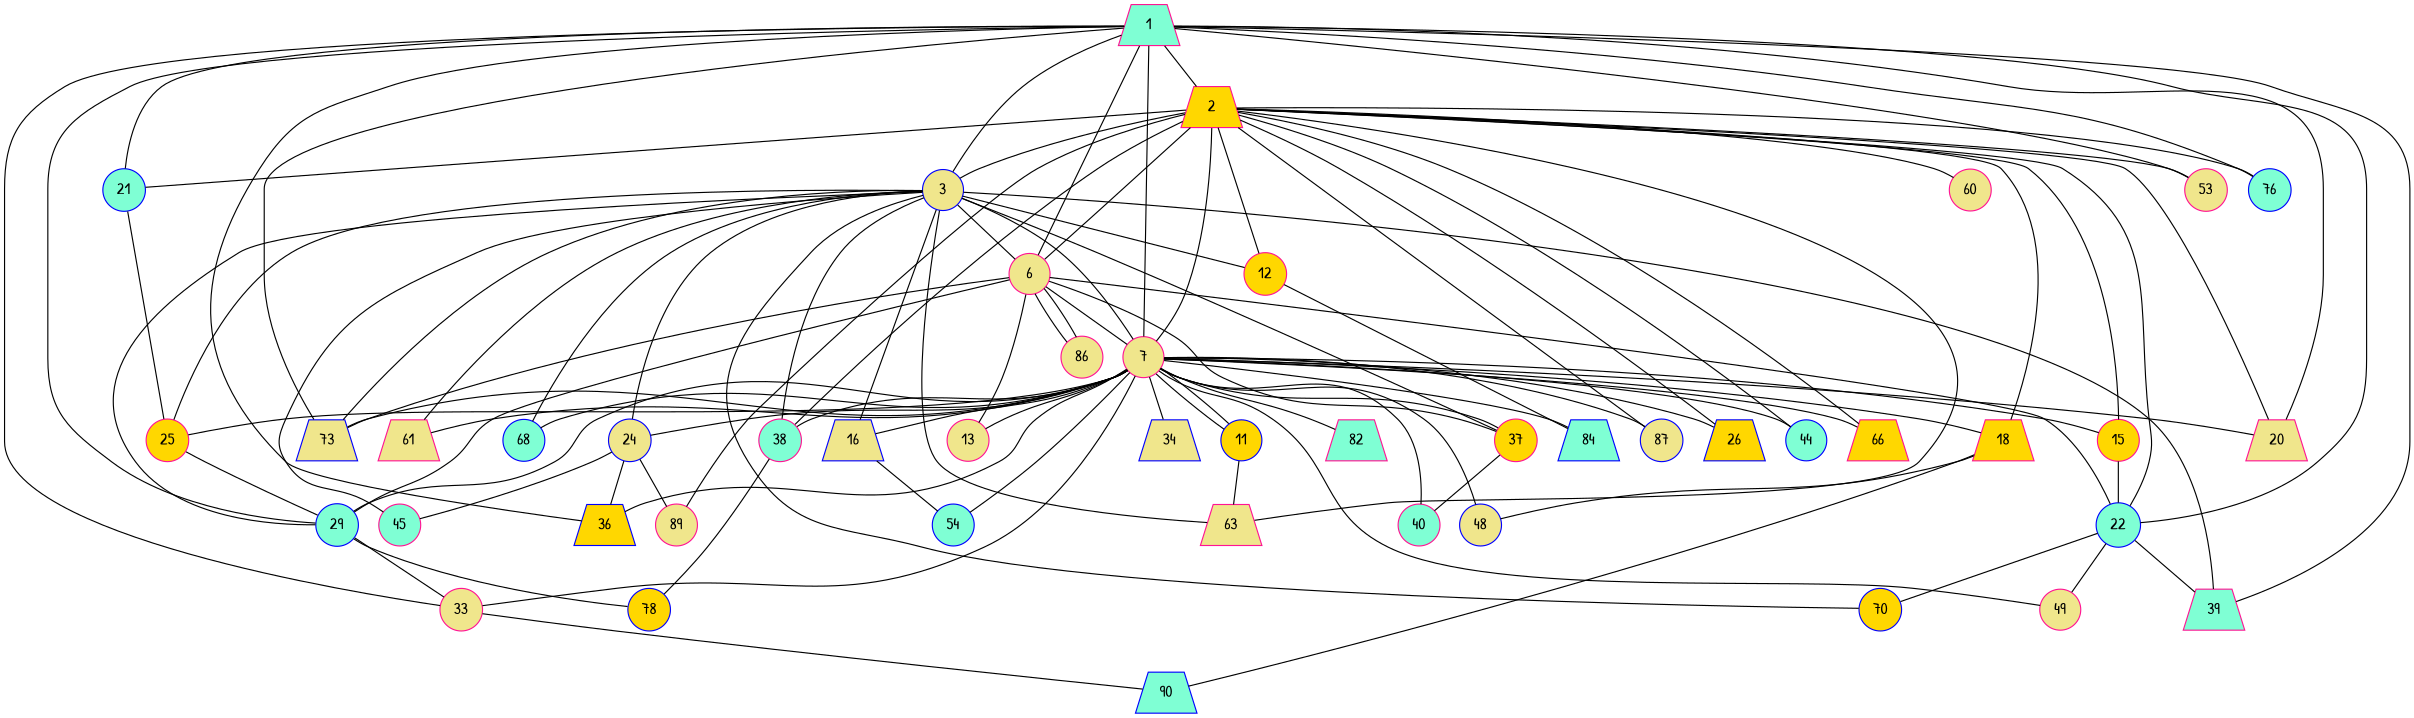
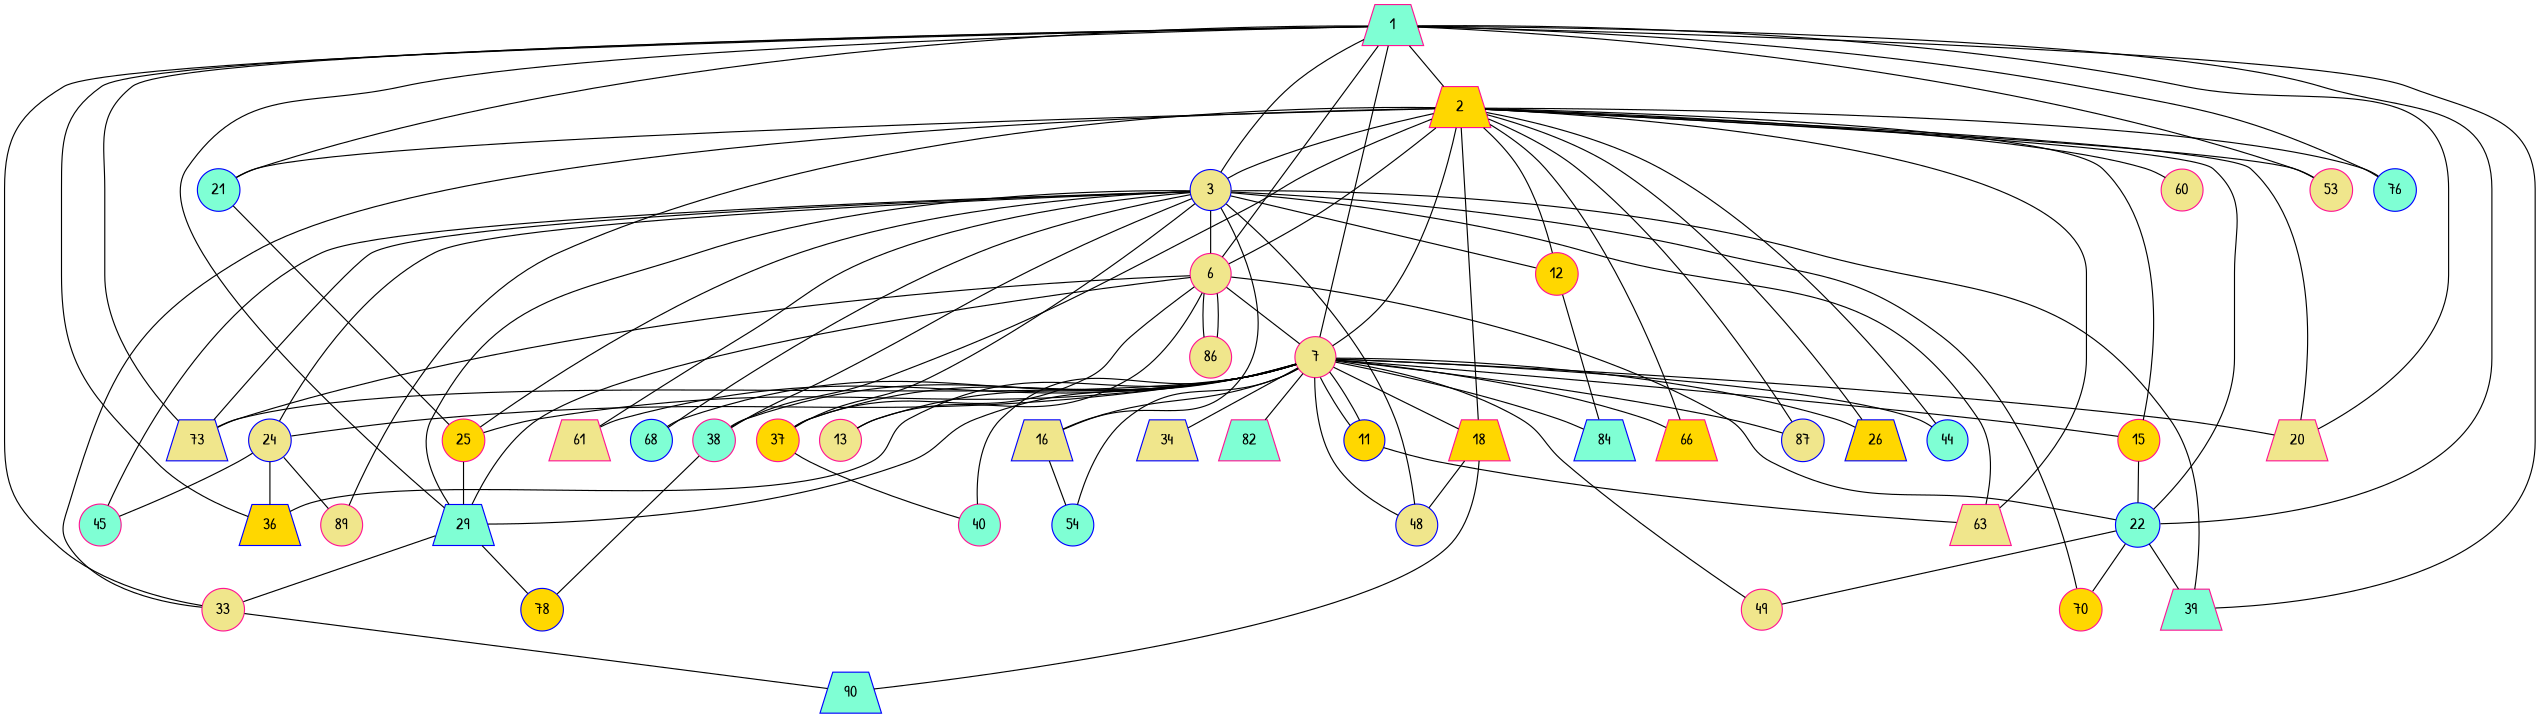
(1065, 257) -> (1355, 344)
(337, 525) -> (464, 525)
(852, 584) -> (580, 168)
(1880, 610) -> (2081, 610)
